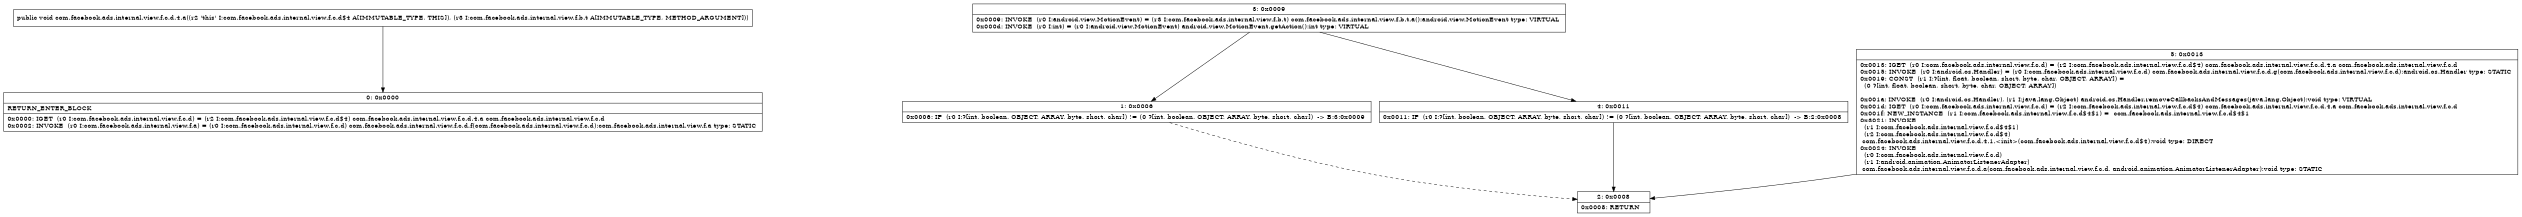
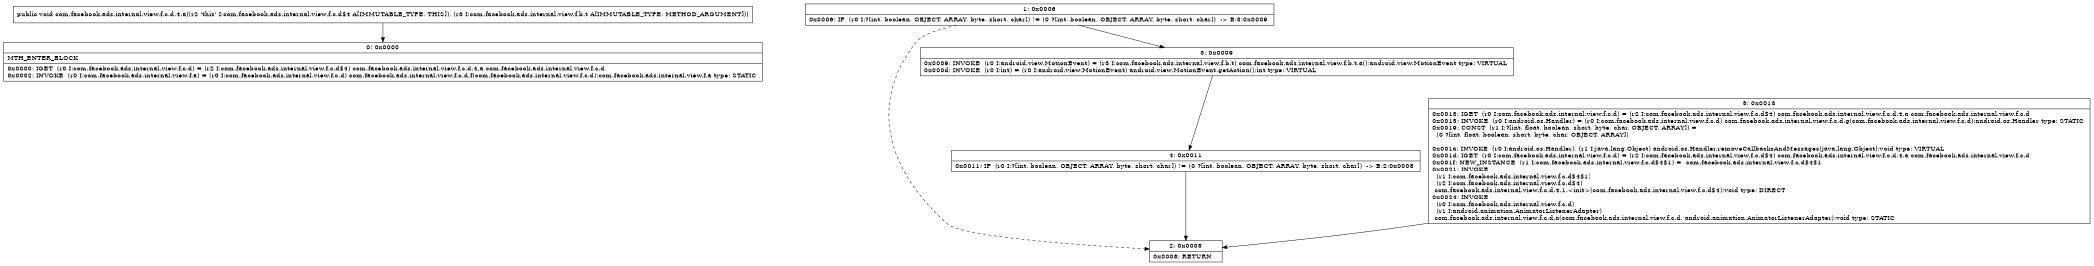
(1202, 65) -> (1119, 36)
(50, 108) -> (43, 58)
(1890, 120) -> (1463, 170)
